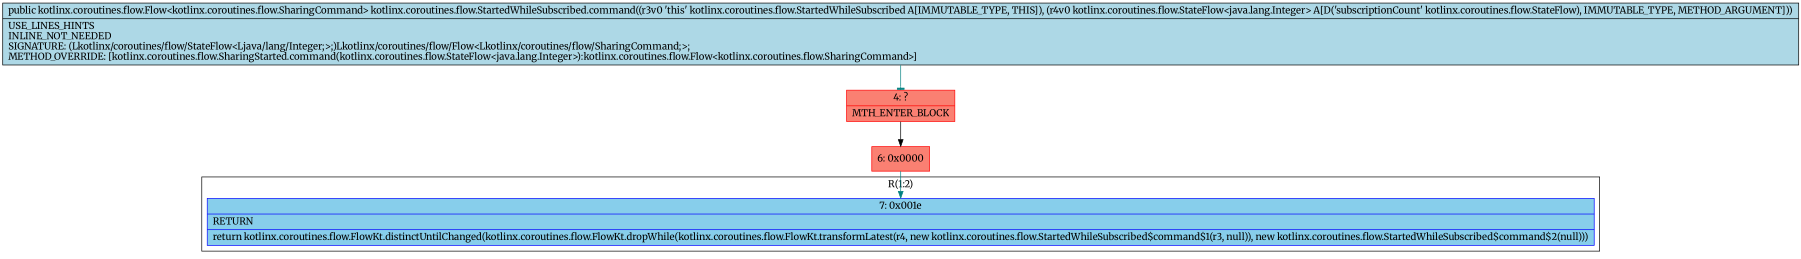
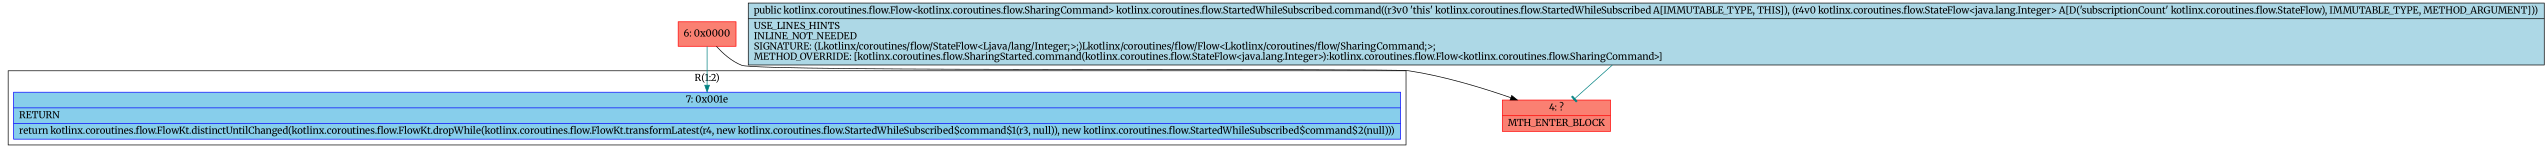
(901, 131) -> (1112, 70)
